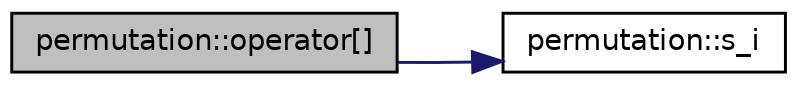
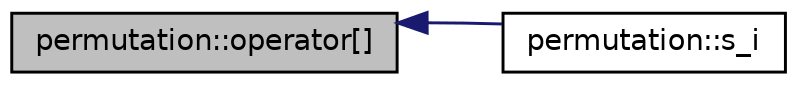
(435, 62) -> (465, 23)
